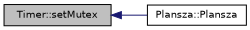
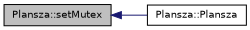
(58, 15) -> (58, 15)
